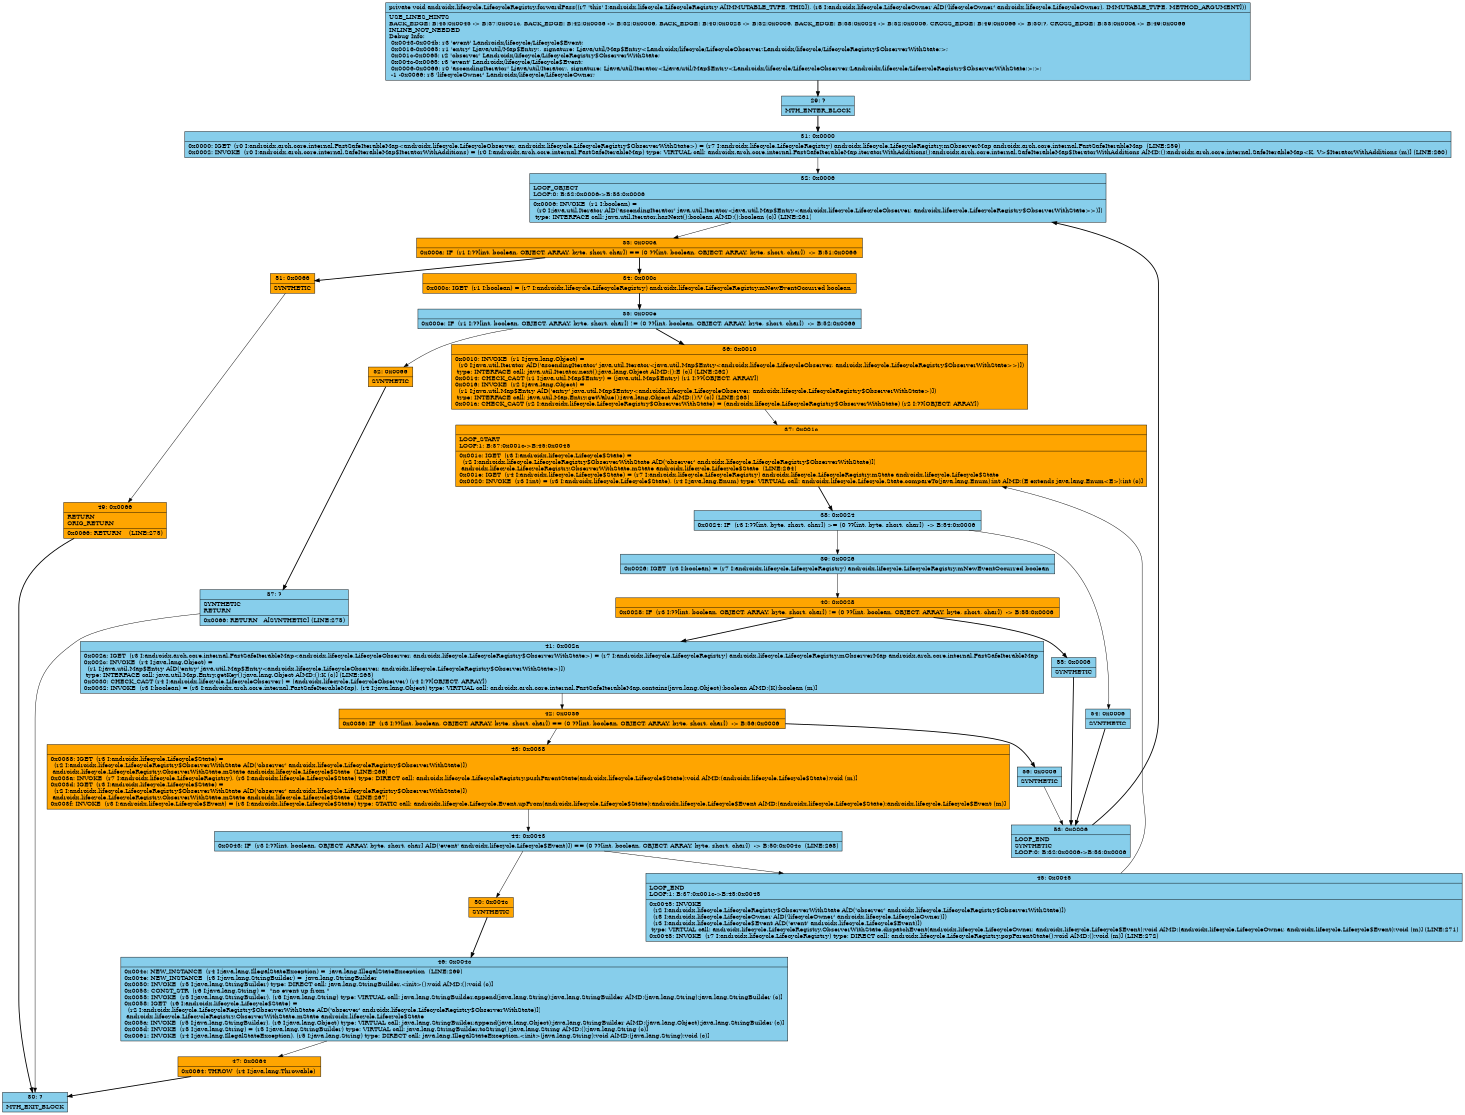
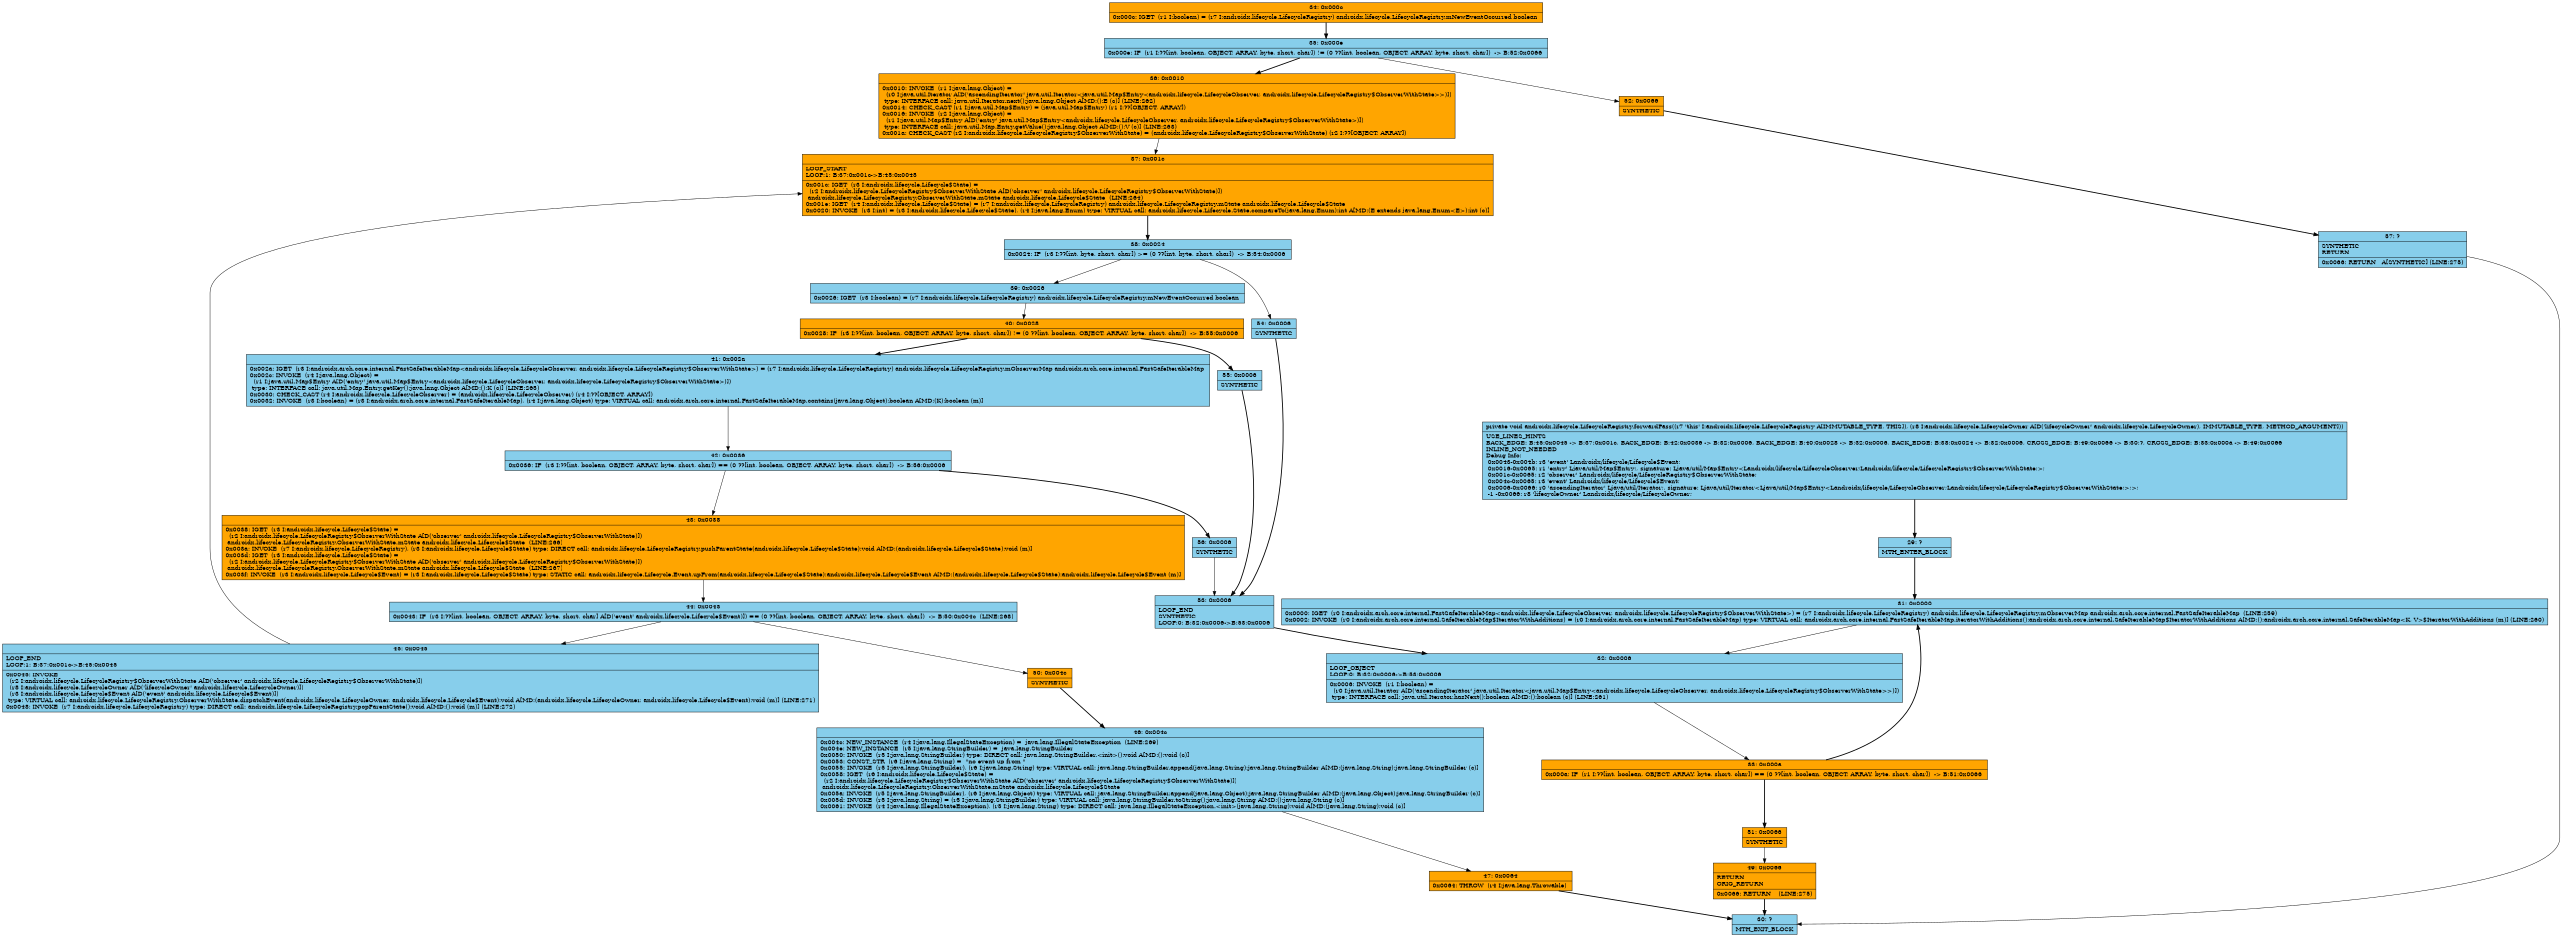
(640, 263) -> (1904, 716)
(562, 719) -> (728, 461)
